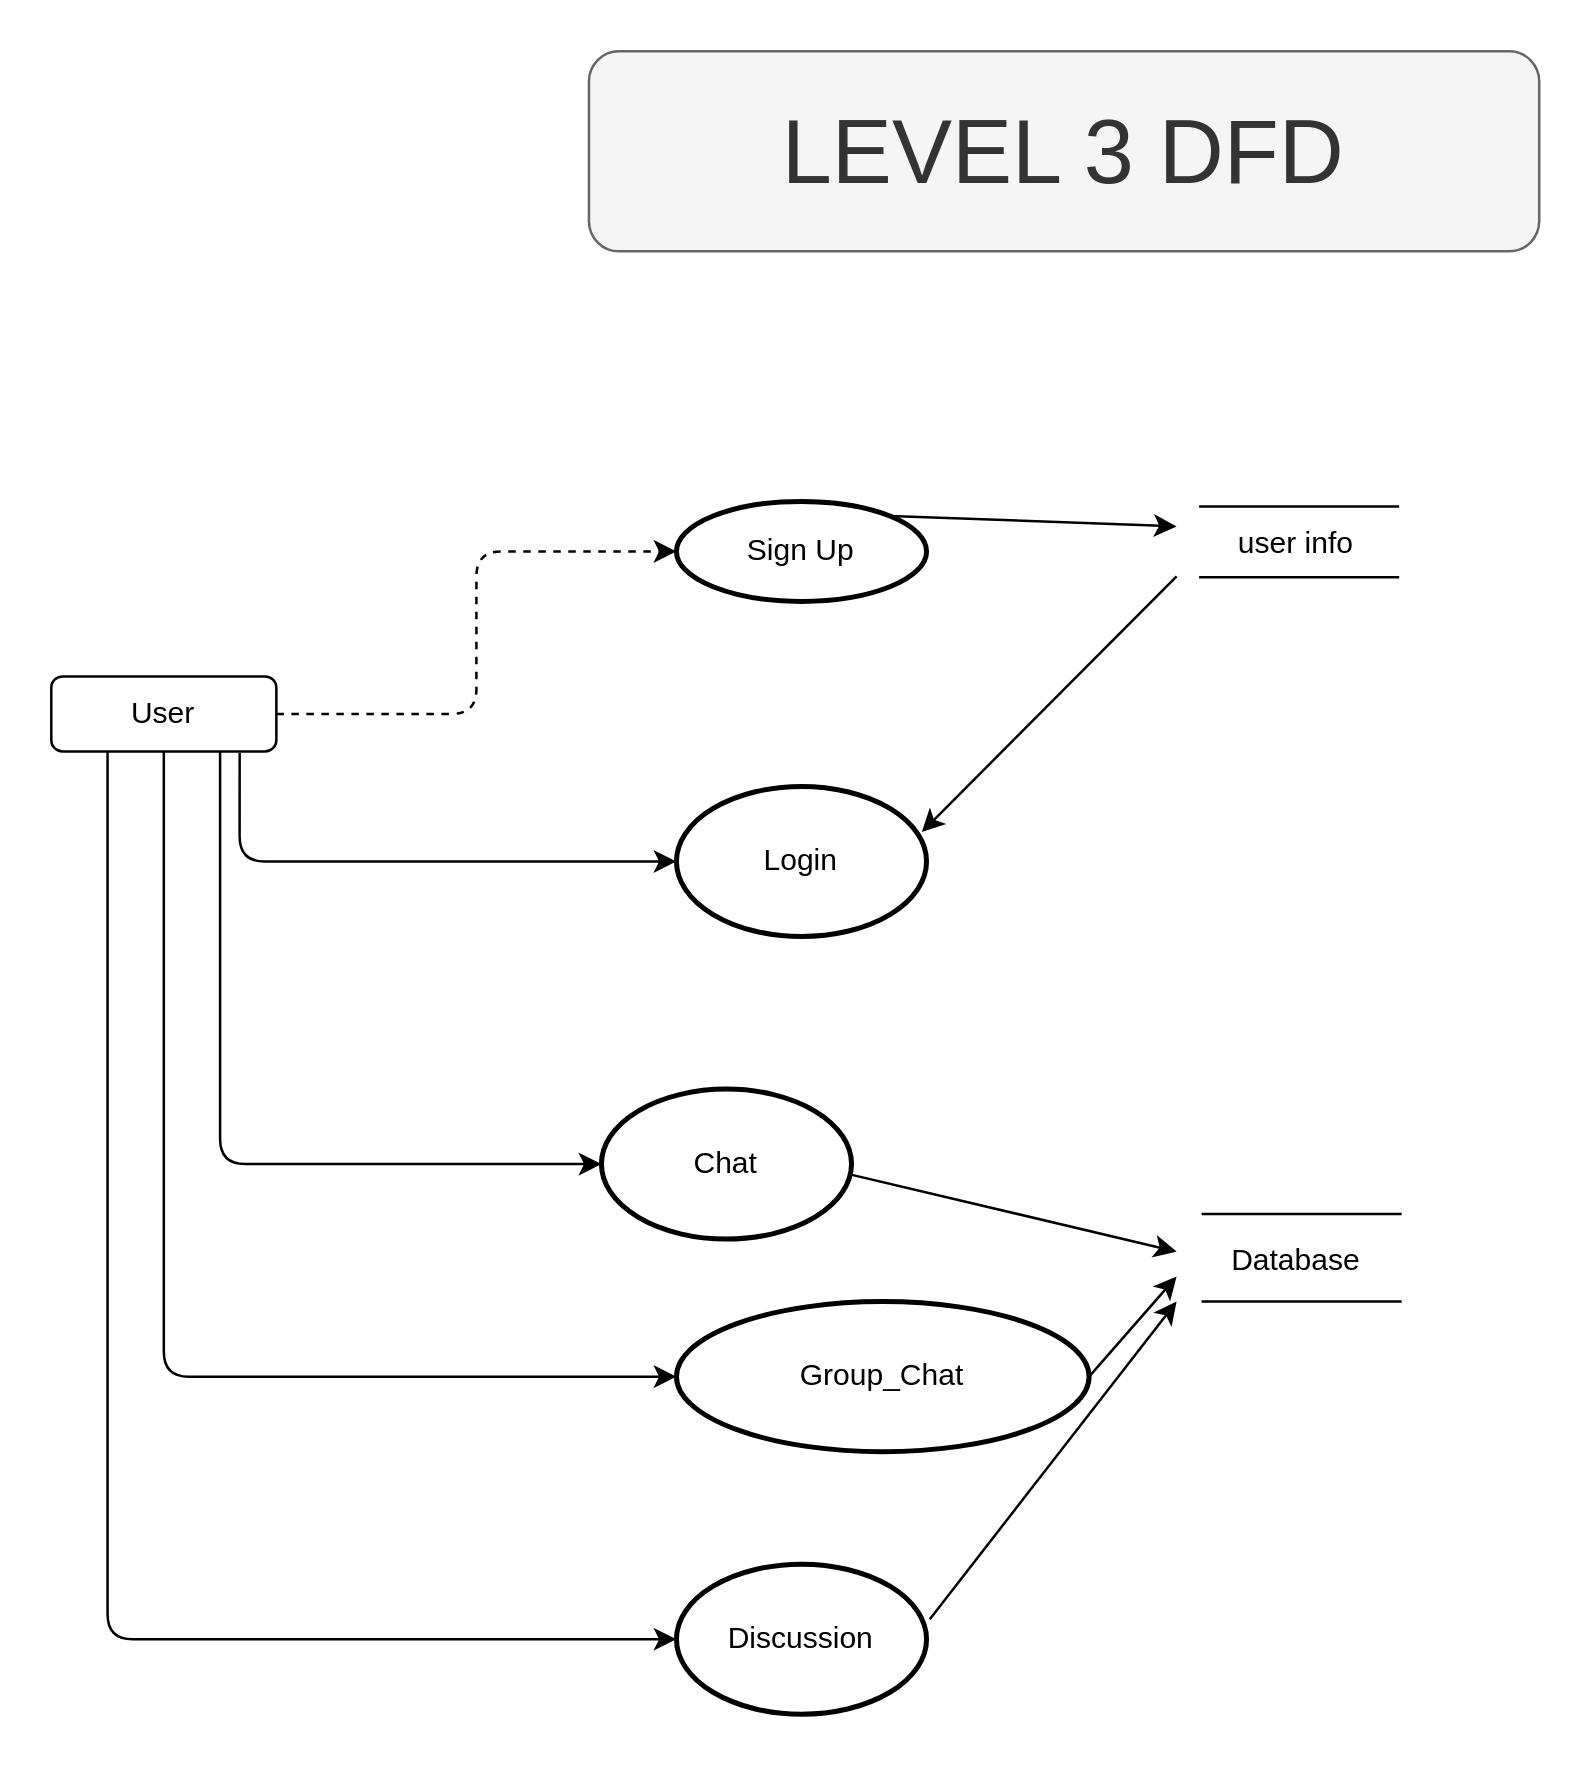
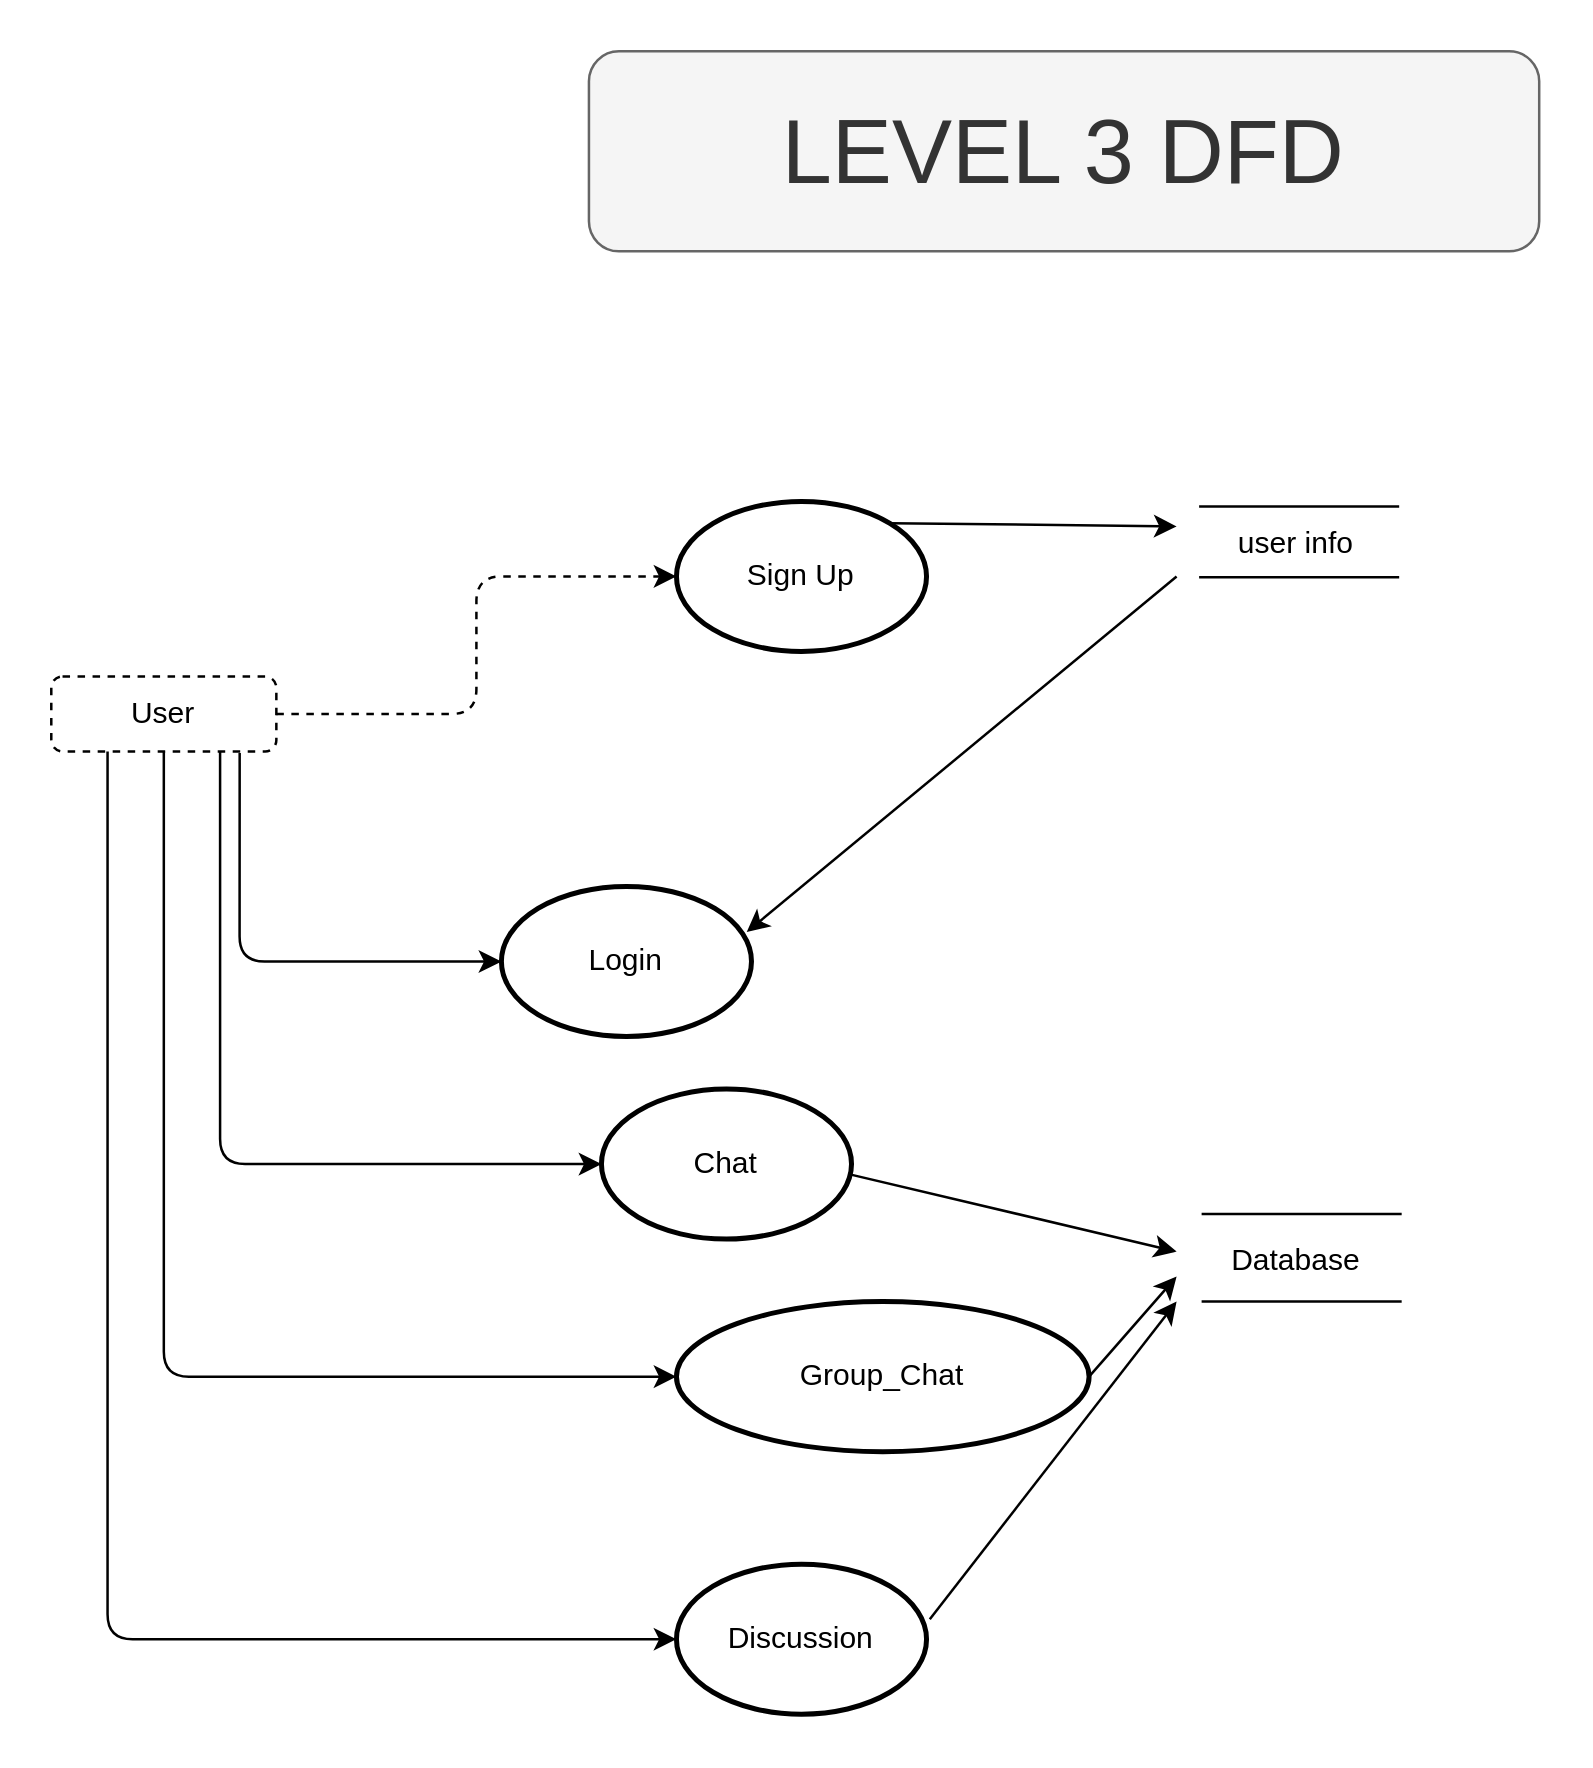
(801, 551) -> (801, 576)
(164, 714) -> (164, 714)
(801, 861) -> (626, 961)
